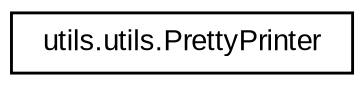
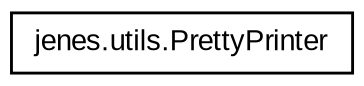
(182, 43) -> (182, 43)
